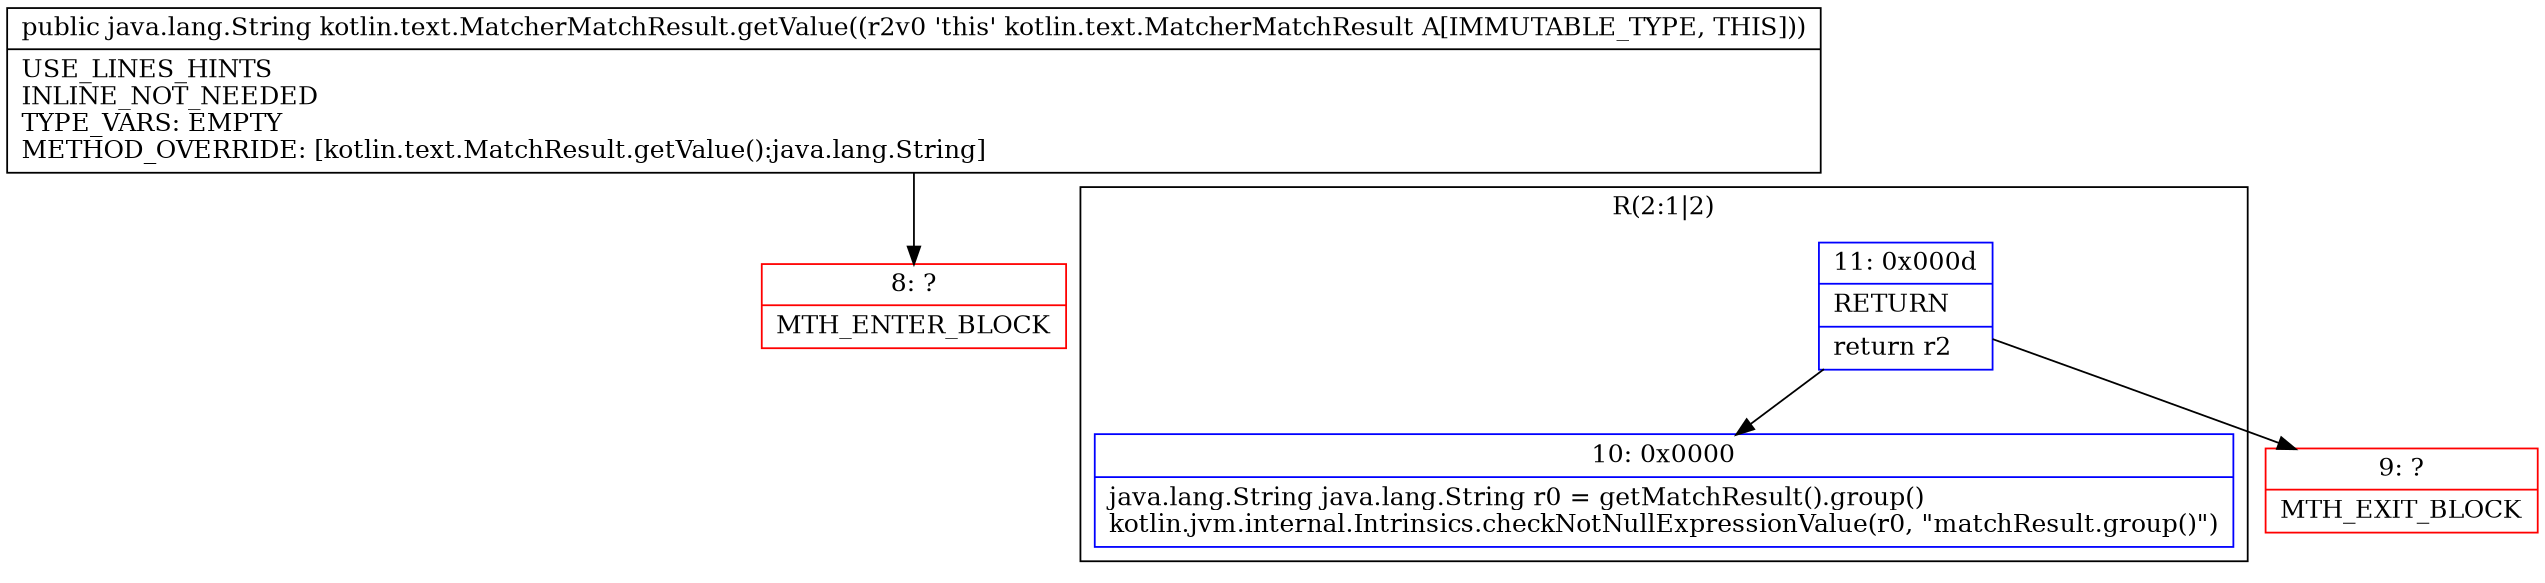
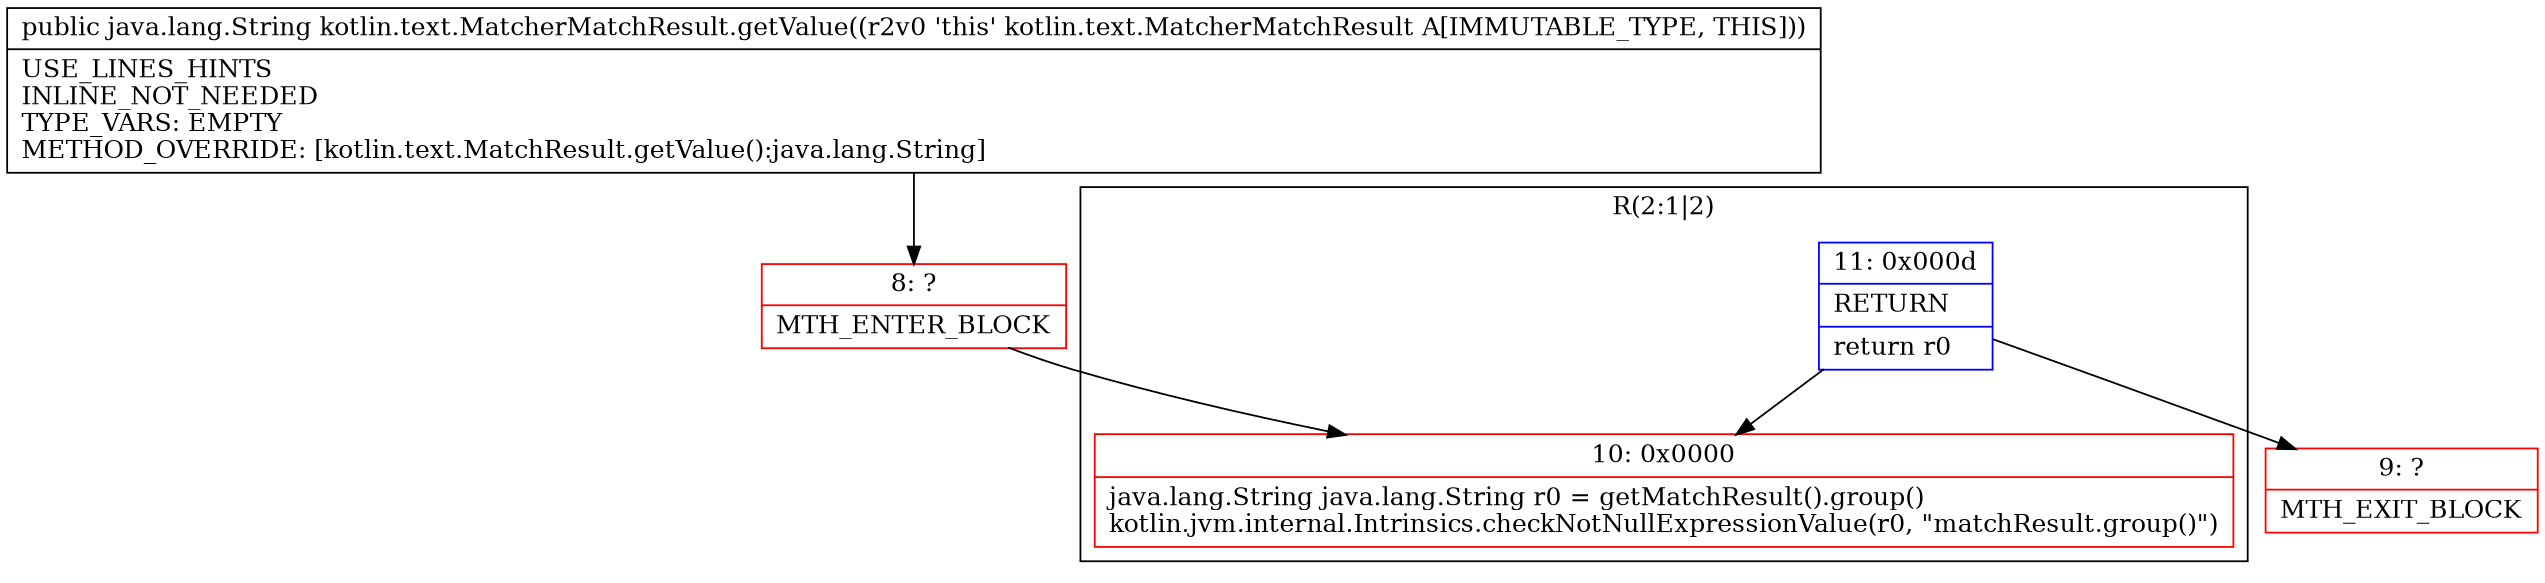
(1893, 347) -> (1893, 347)
none -> (1167, 395)
(1664, 491) -> (1664, 491)
